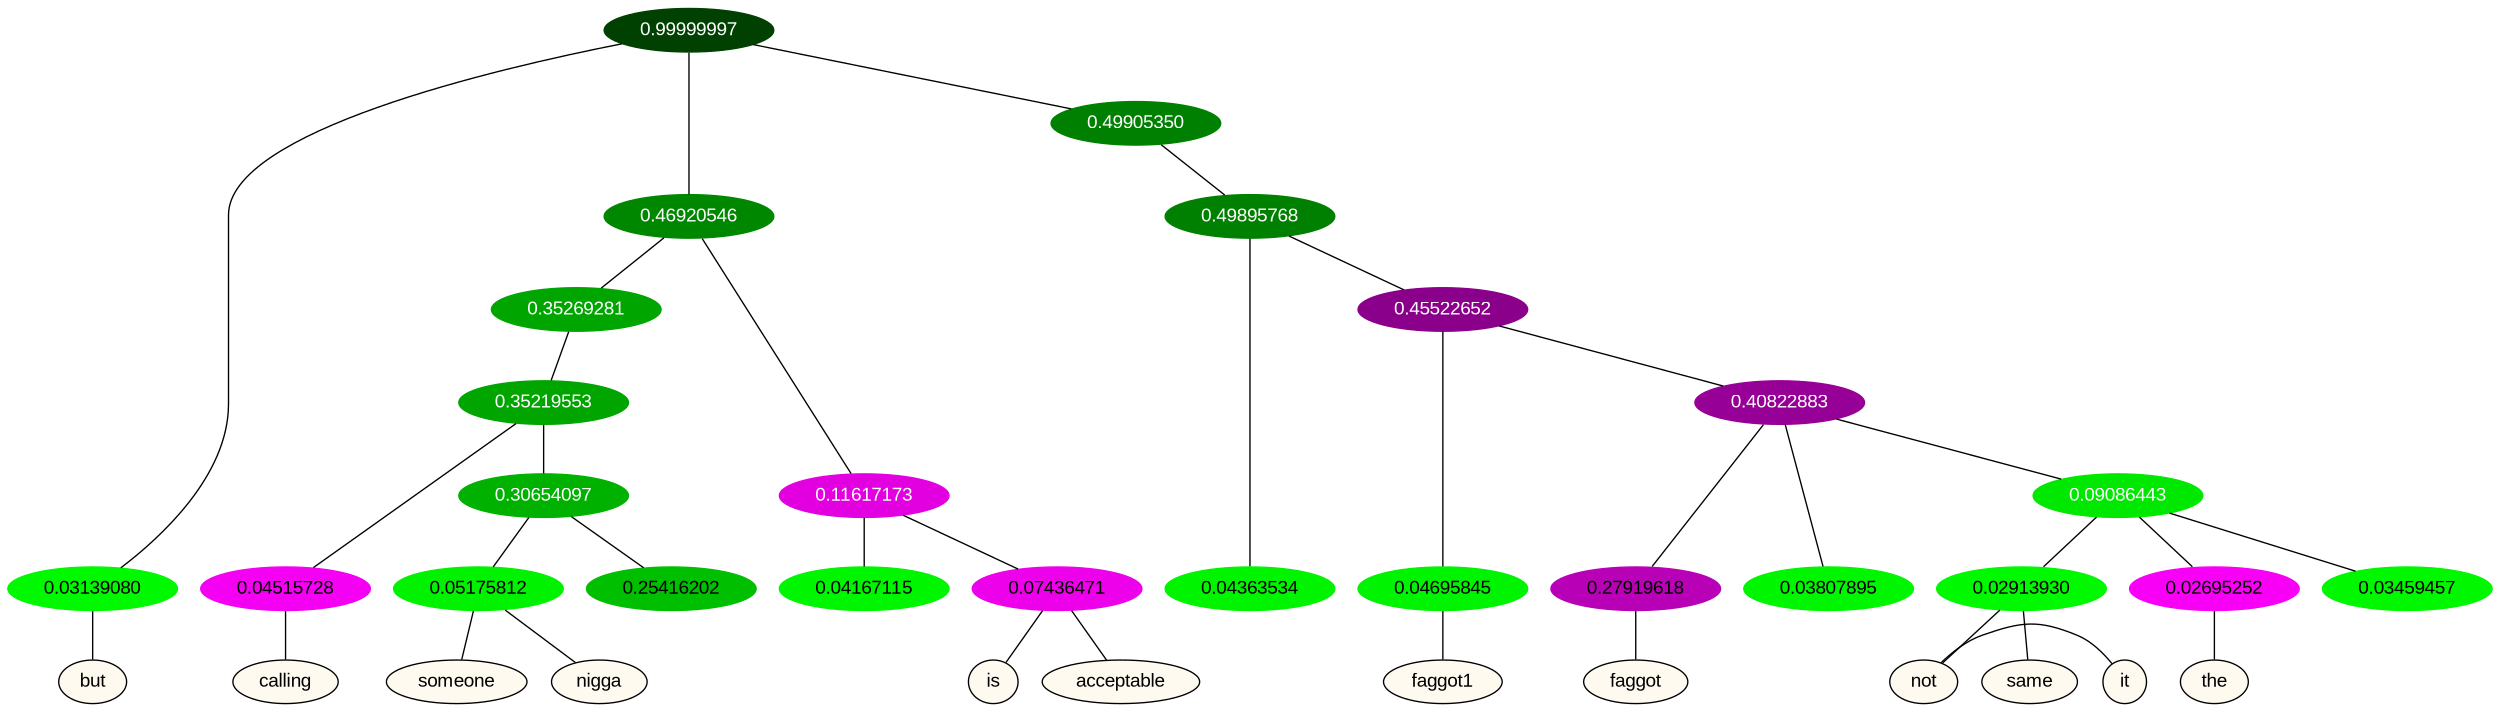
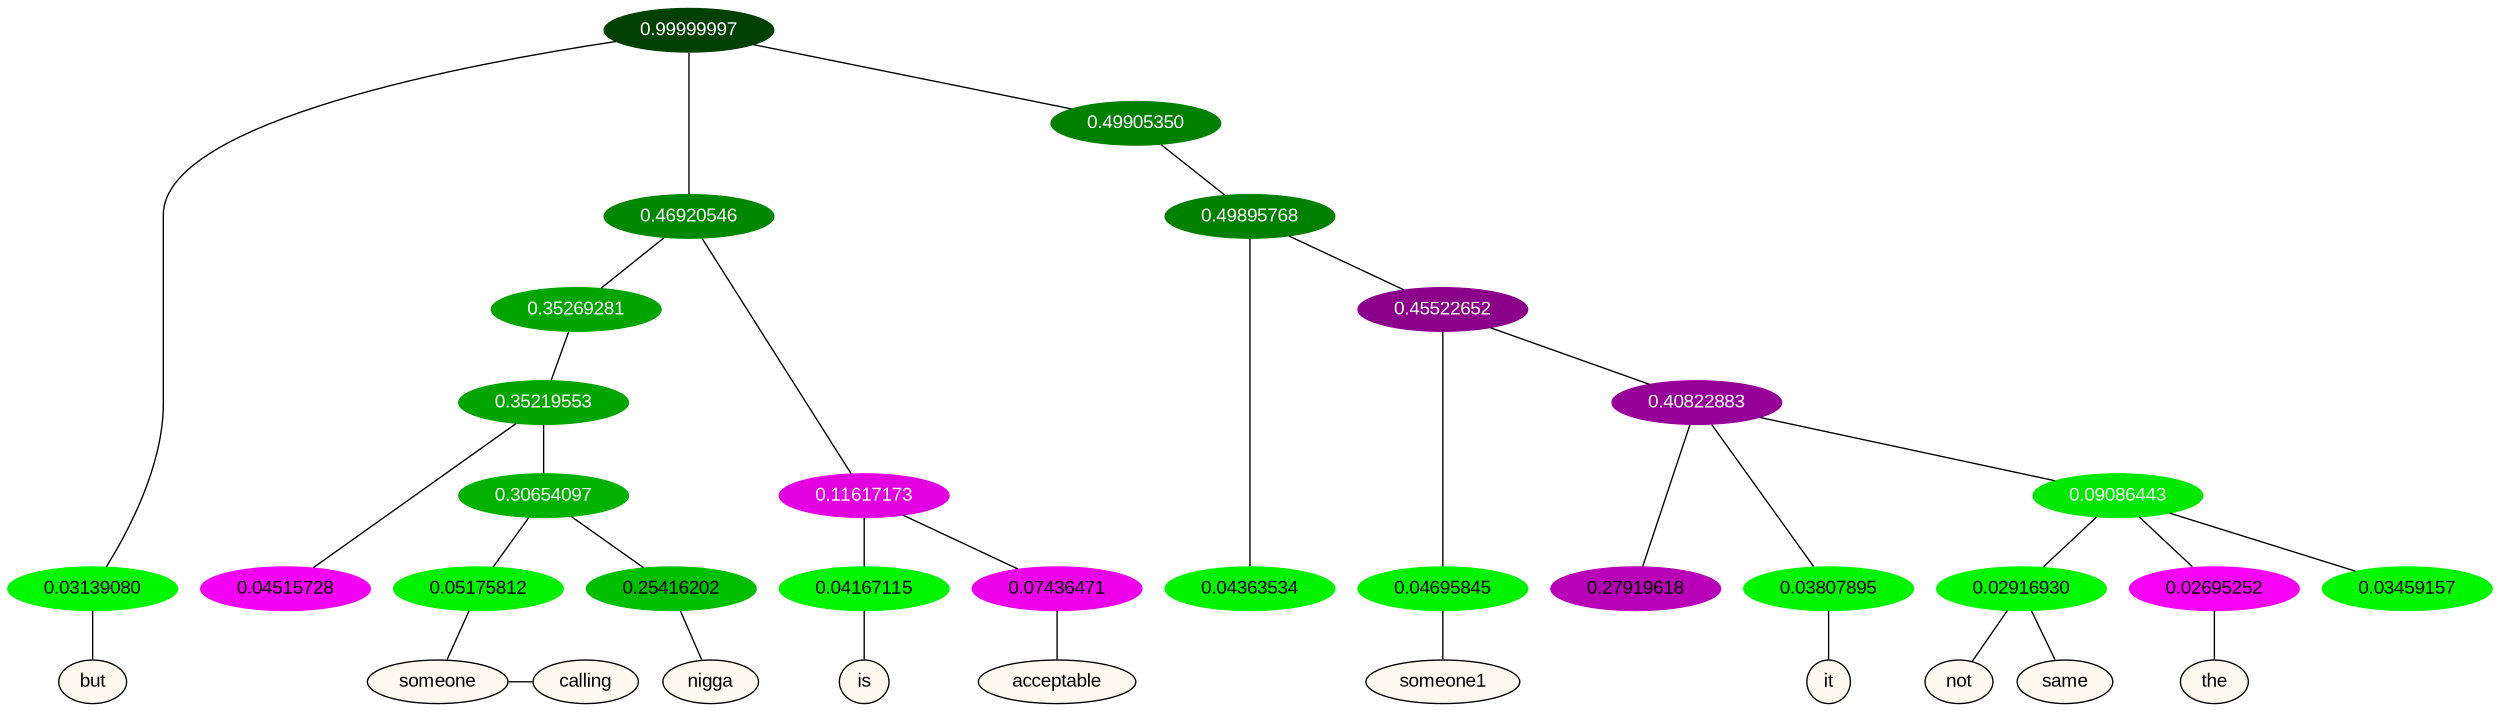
(2021, 589) -> (2021, 589)
(2407, 589) -> (2407, 589)
(2037, 624) -> (1829, 635)
(286, 635) -> (520, 682)
(540, 636) -> (691, 635)
(1024, 637) -> (864, 635)
(1443, 682) -> (1443, 682)
(1636, 682) -> none
